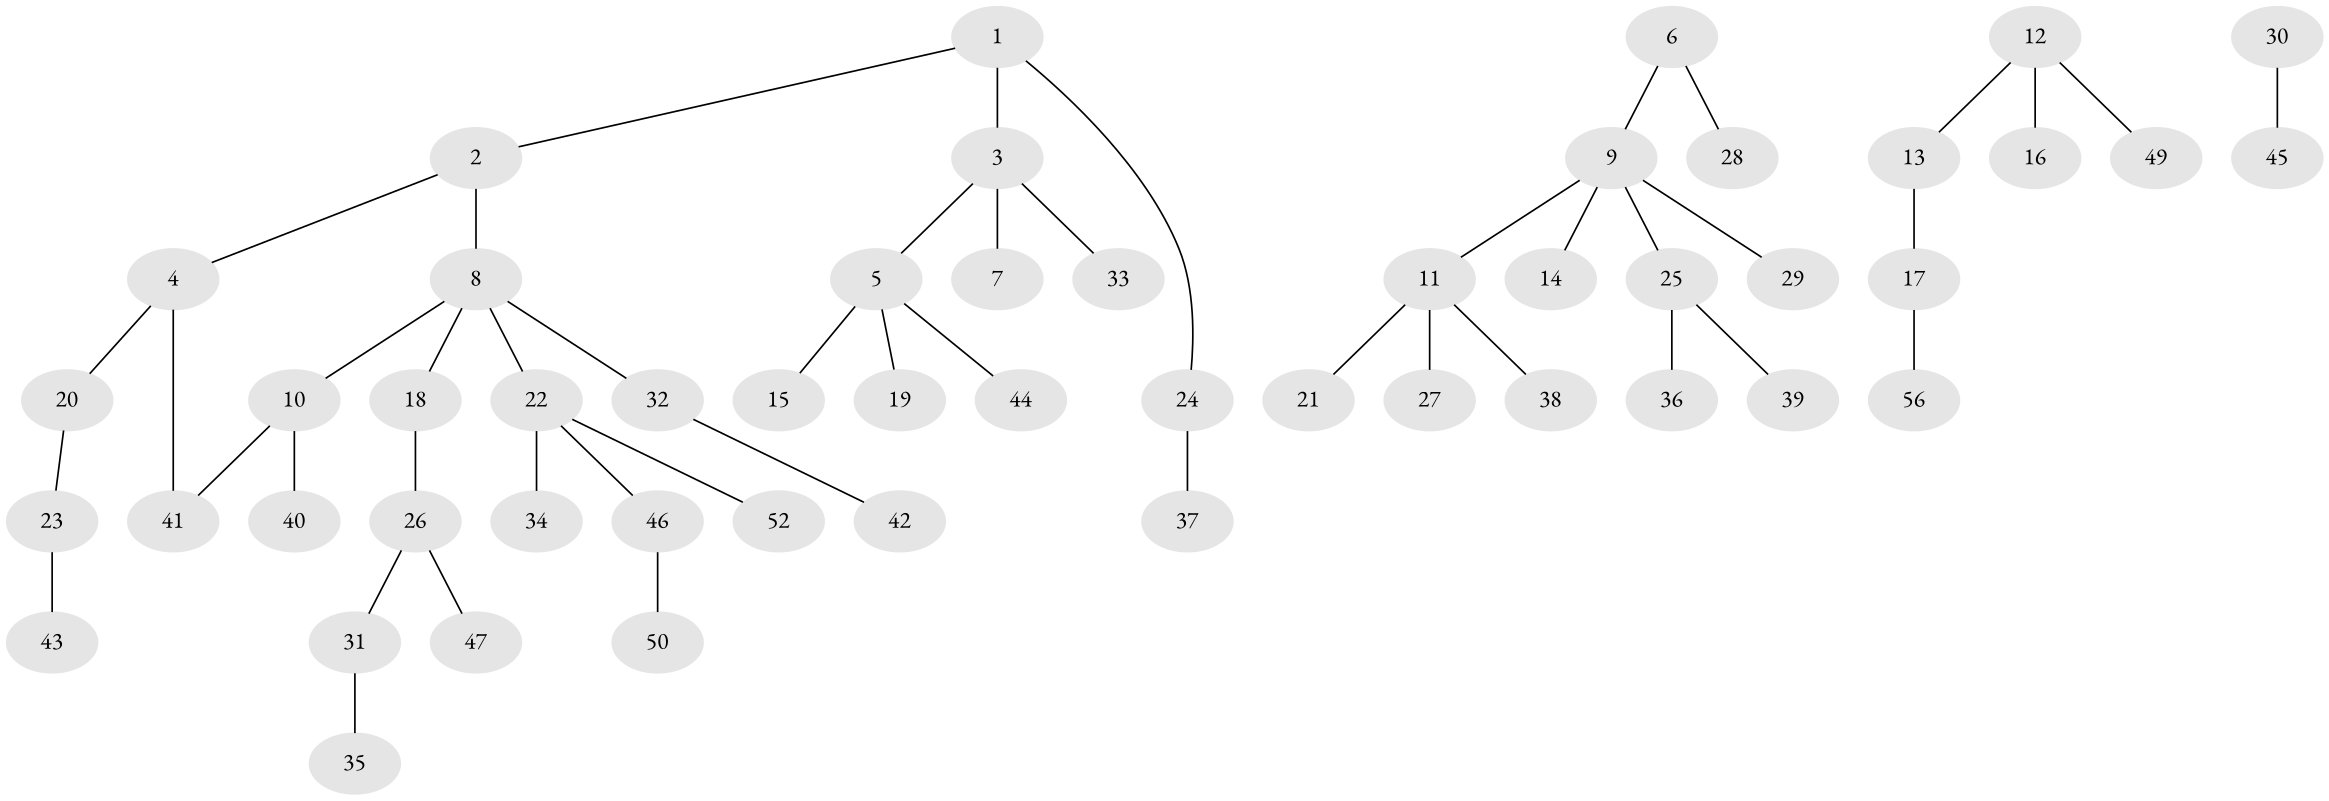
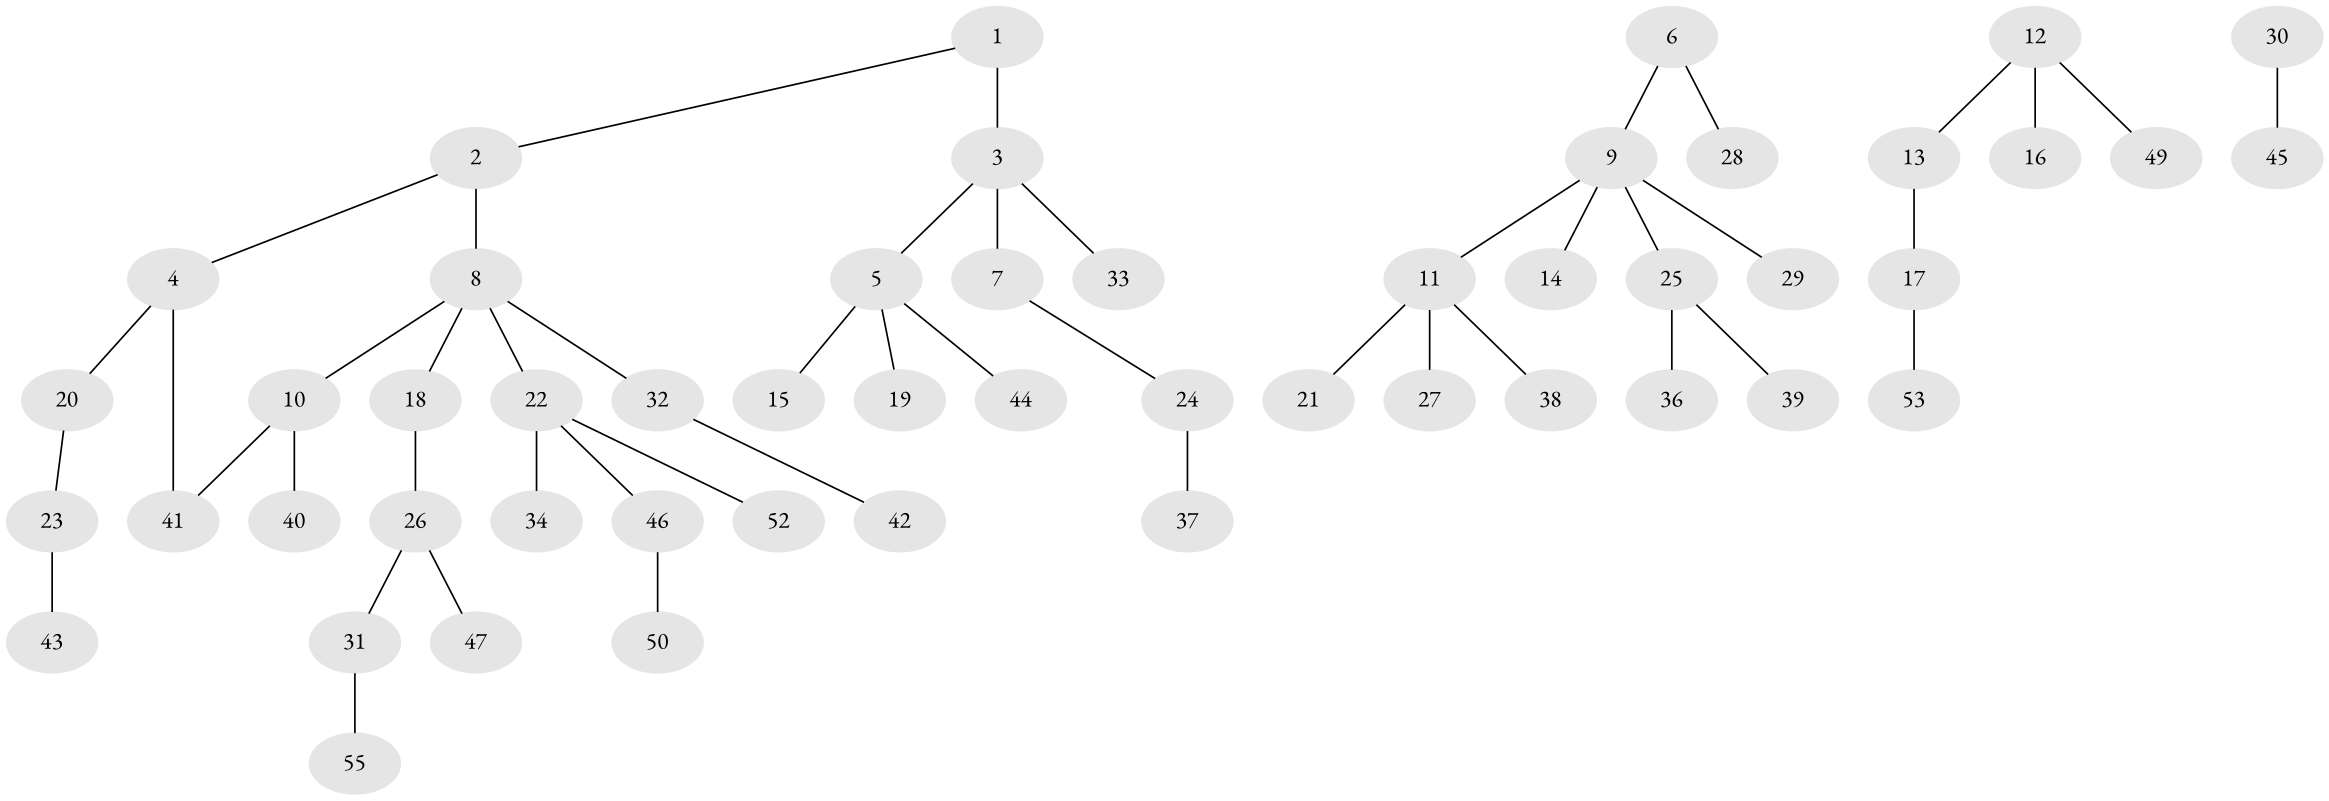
(1150, 195) -> (1092, 340)
(1914, 400) -> (1914, 400)
(355, 764) -> (355, 764)
